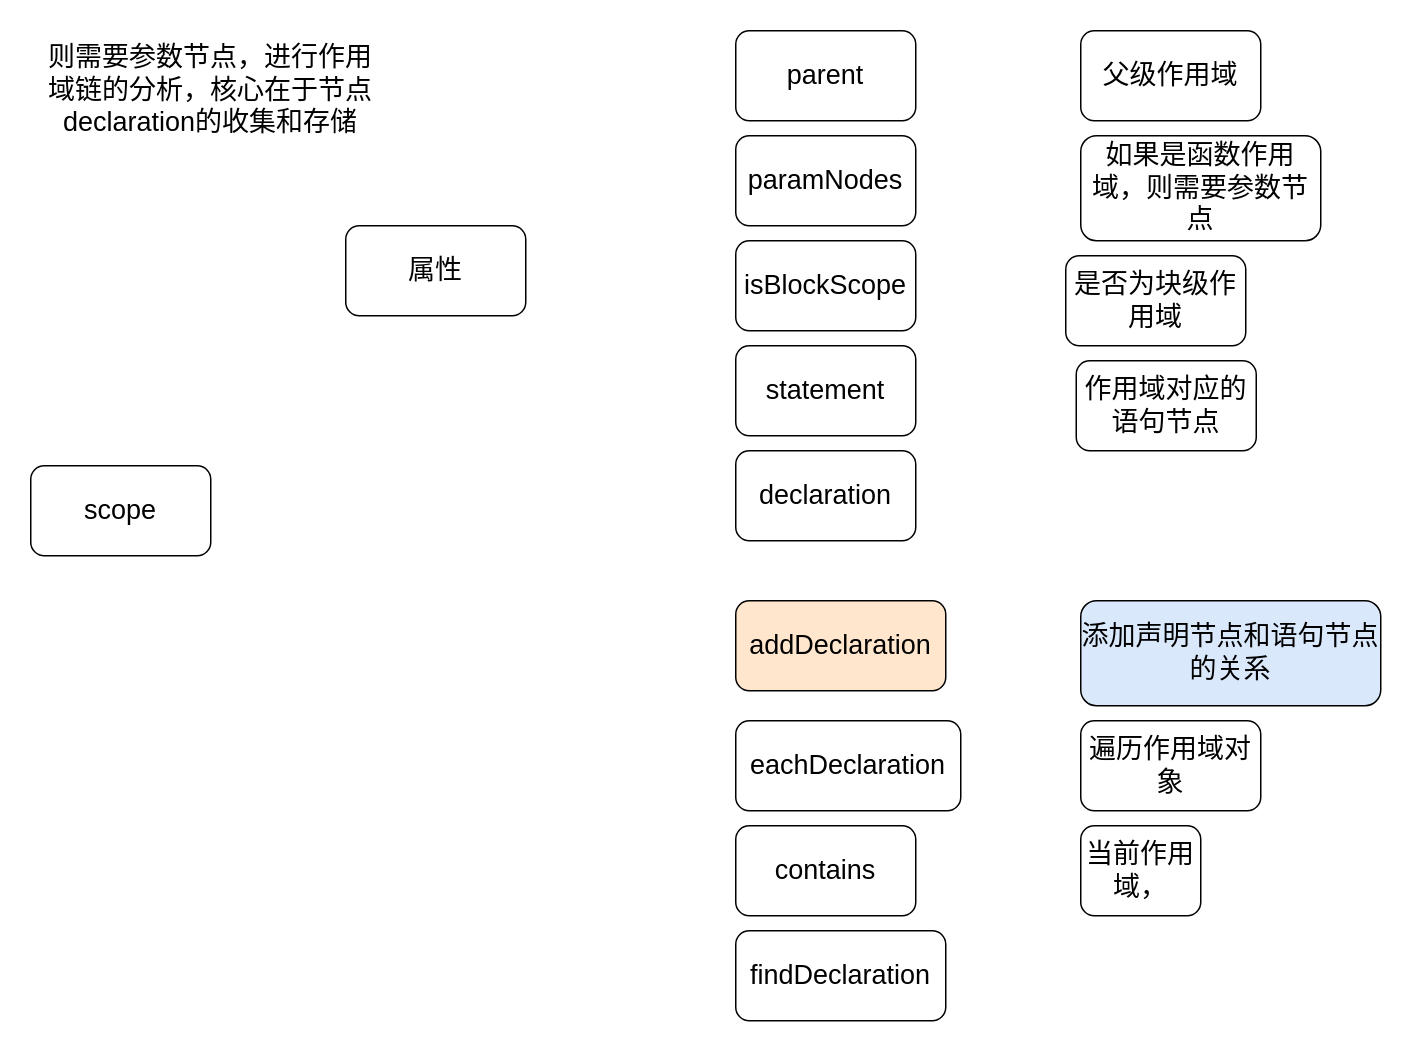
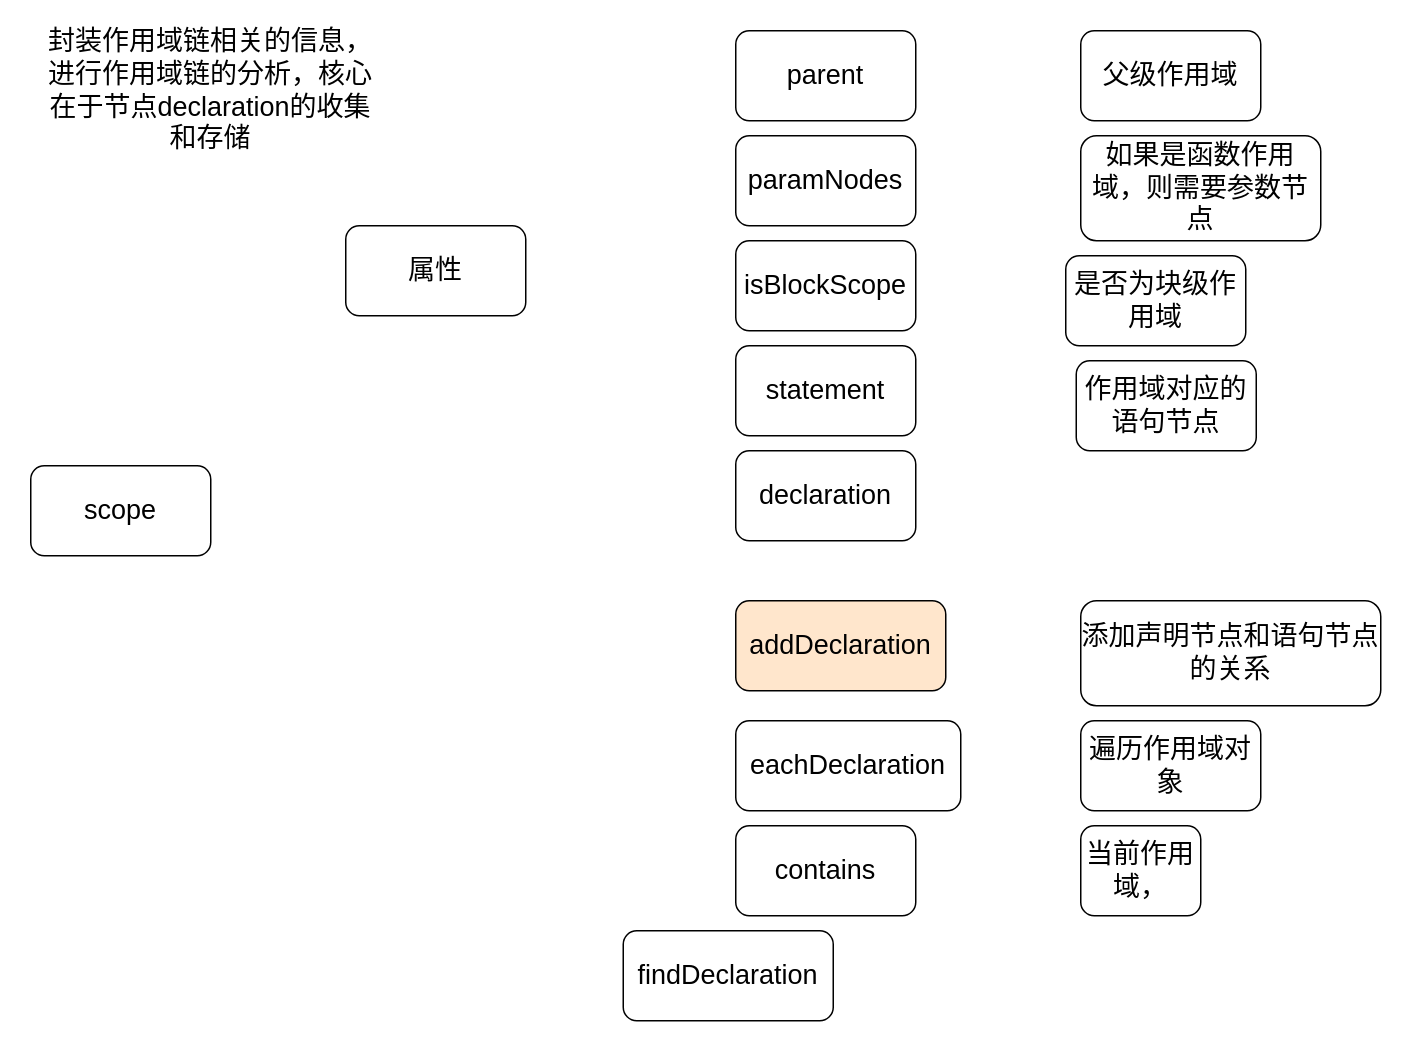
(211, 91) -> (211, 91)
(1231, 653) -> (1231, 653)
(841, 976) -> (728, 976)
